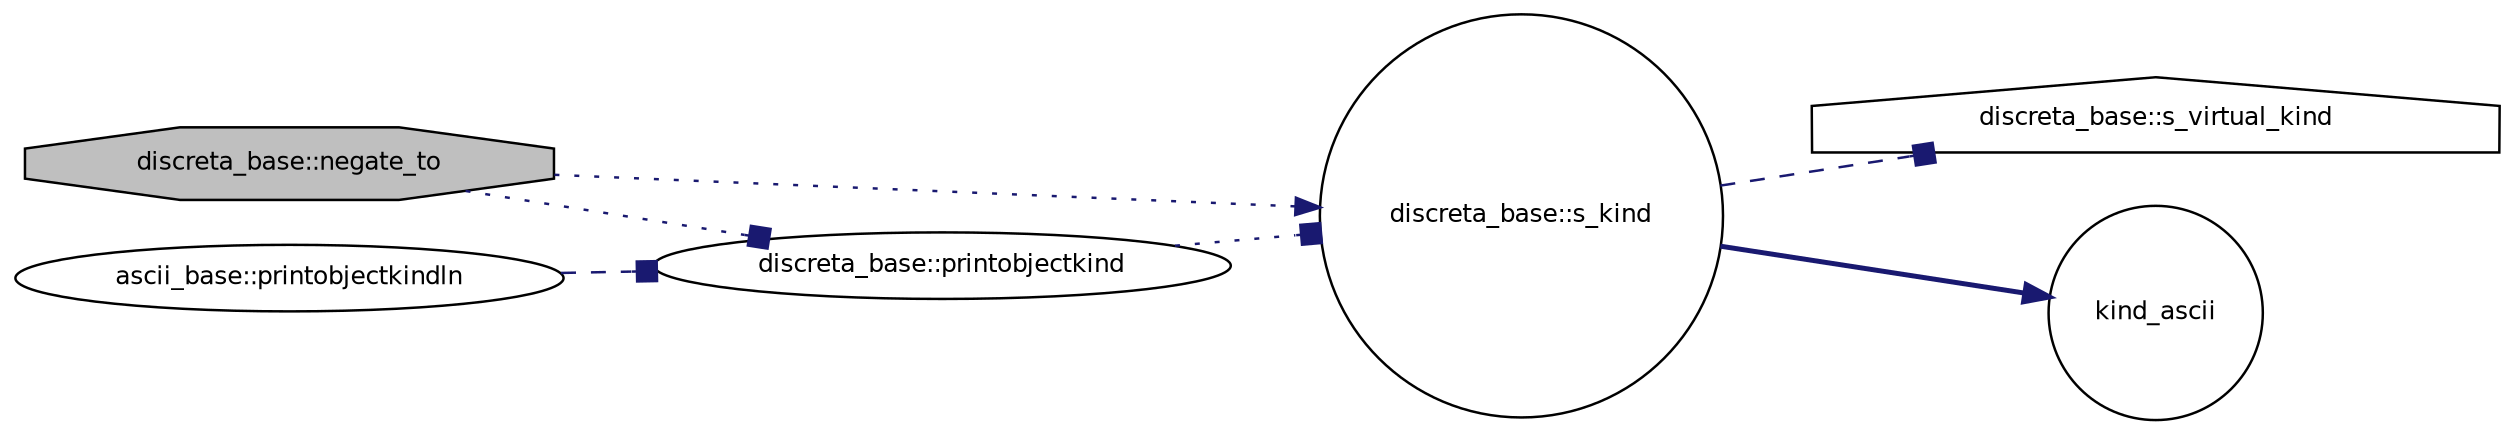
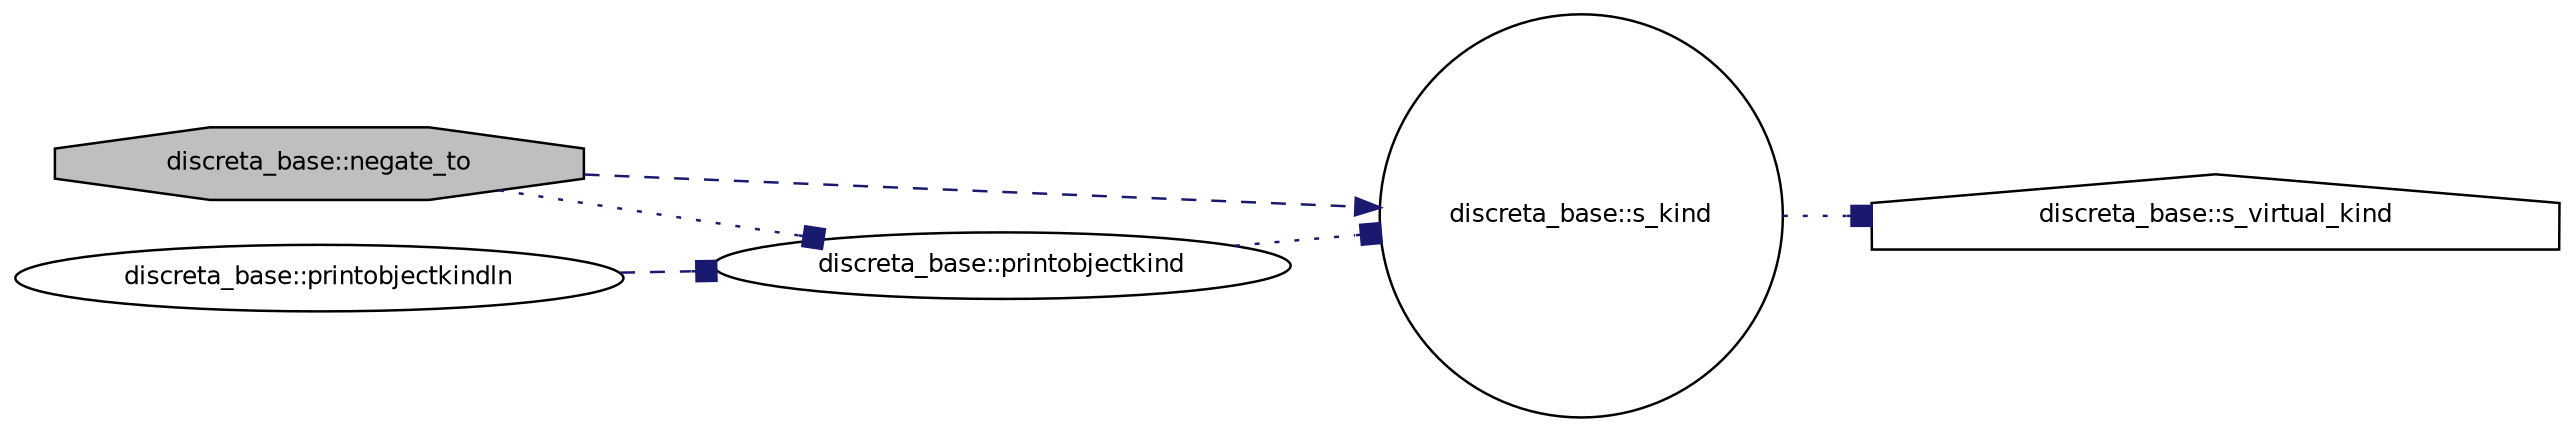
(1815, 171) -> (1814, 216)
(925, 191) -> (970, 191)
(289, 278) -> (319, 278)
(2156, 313) -> none
